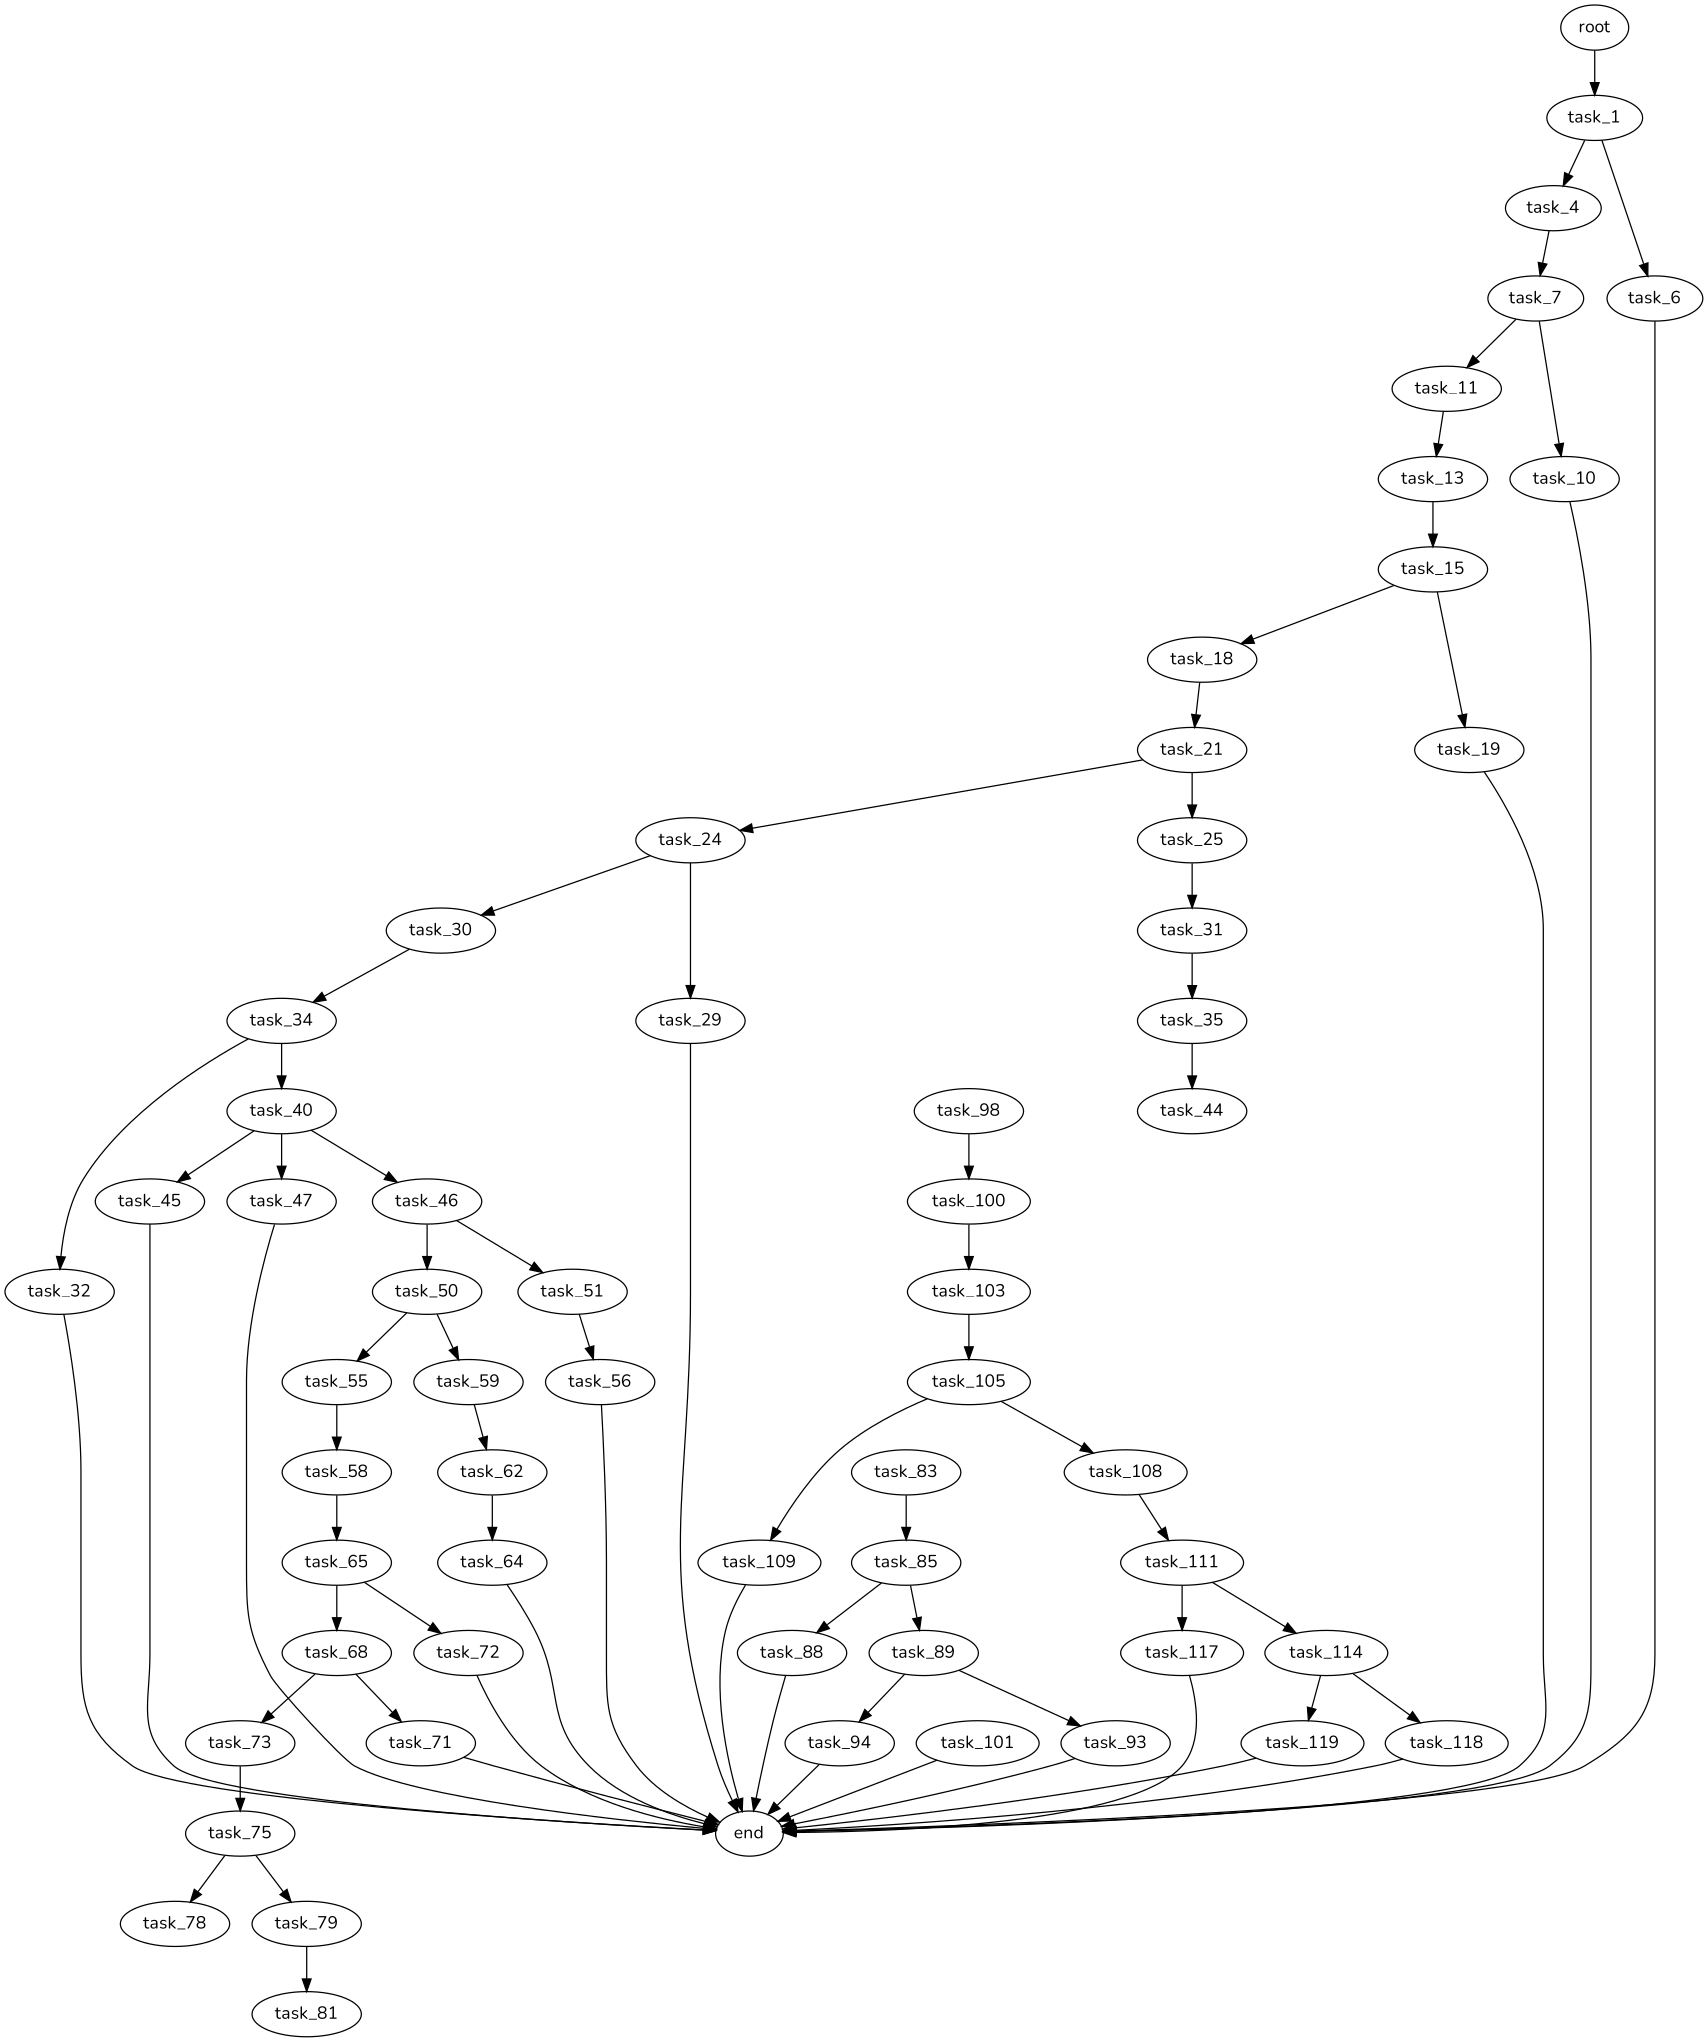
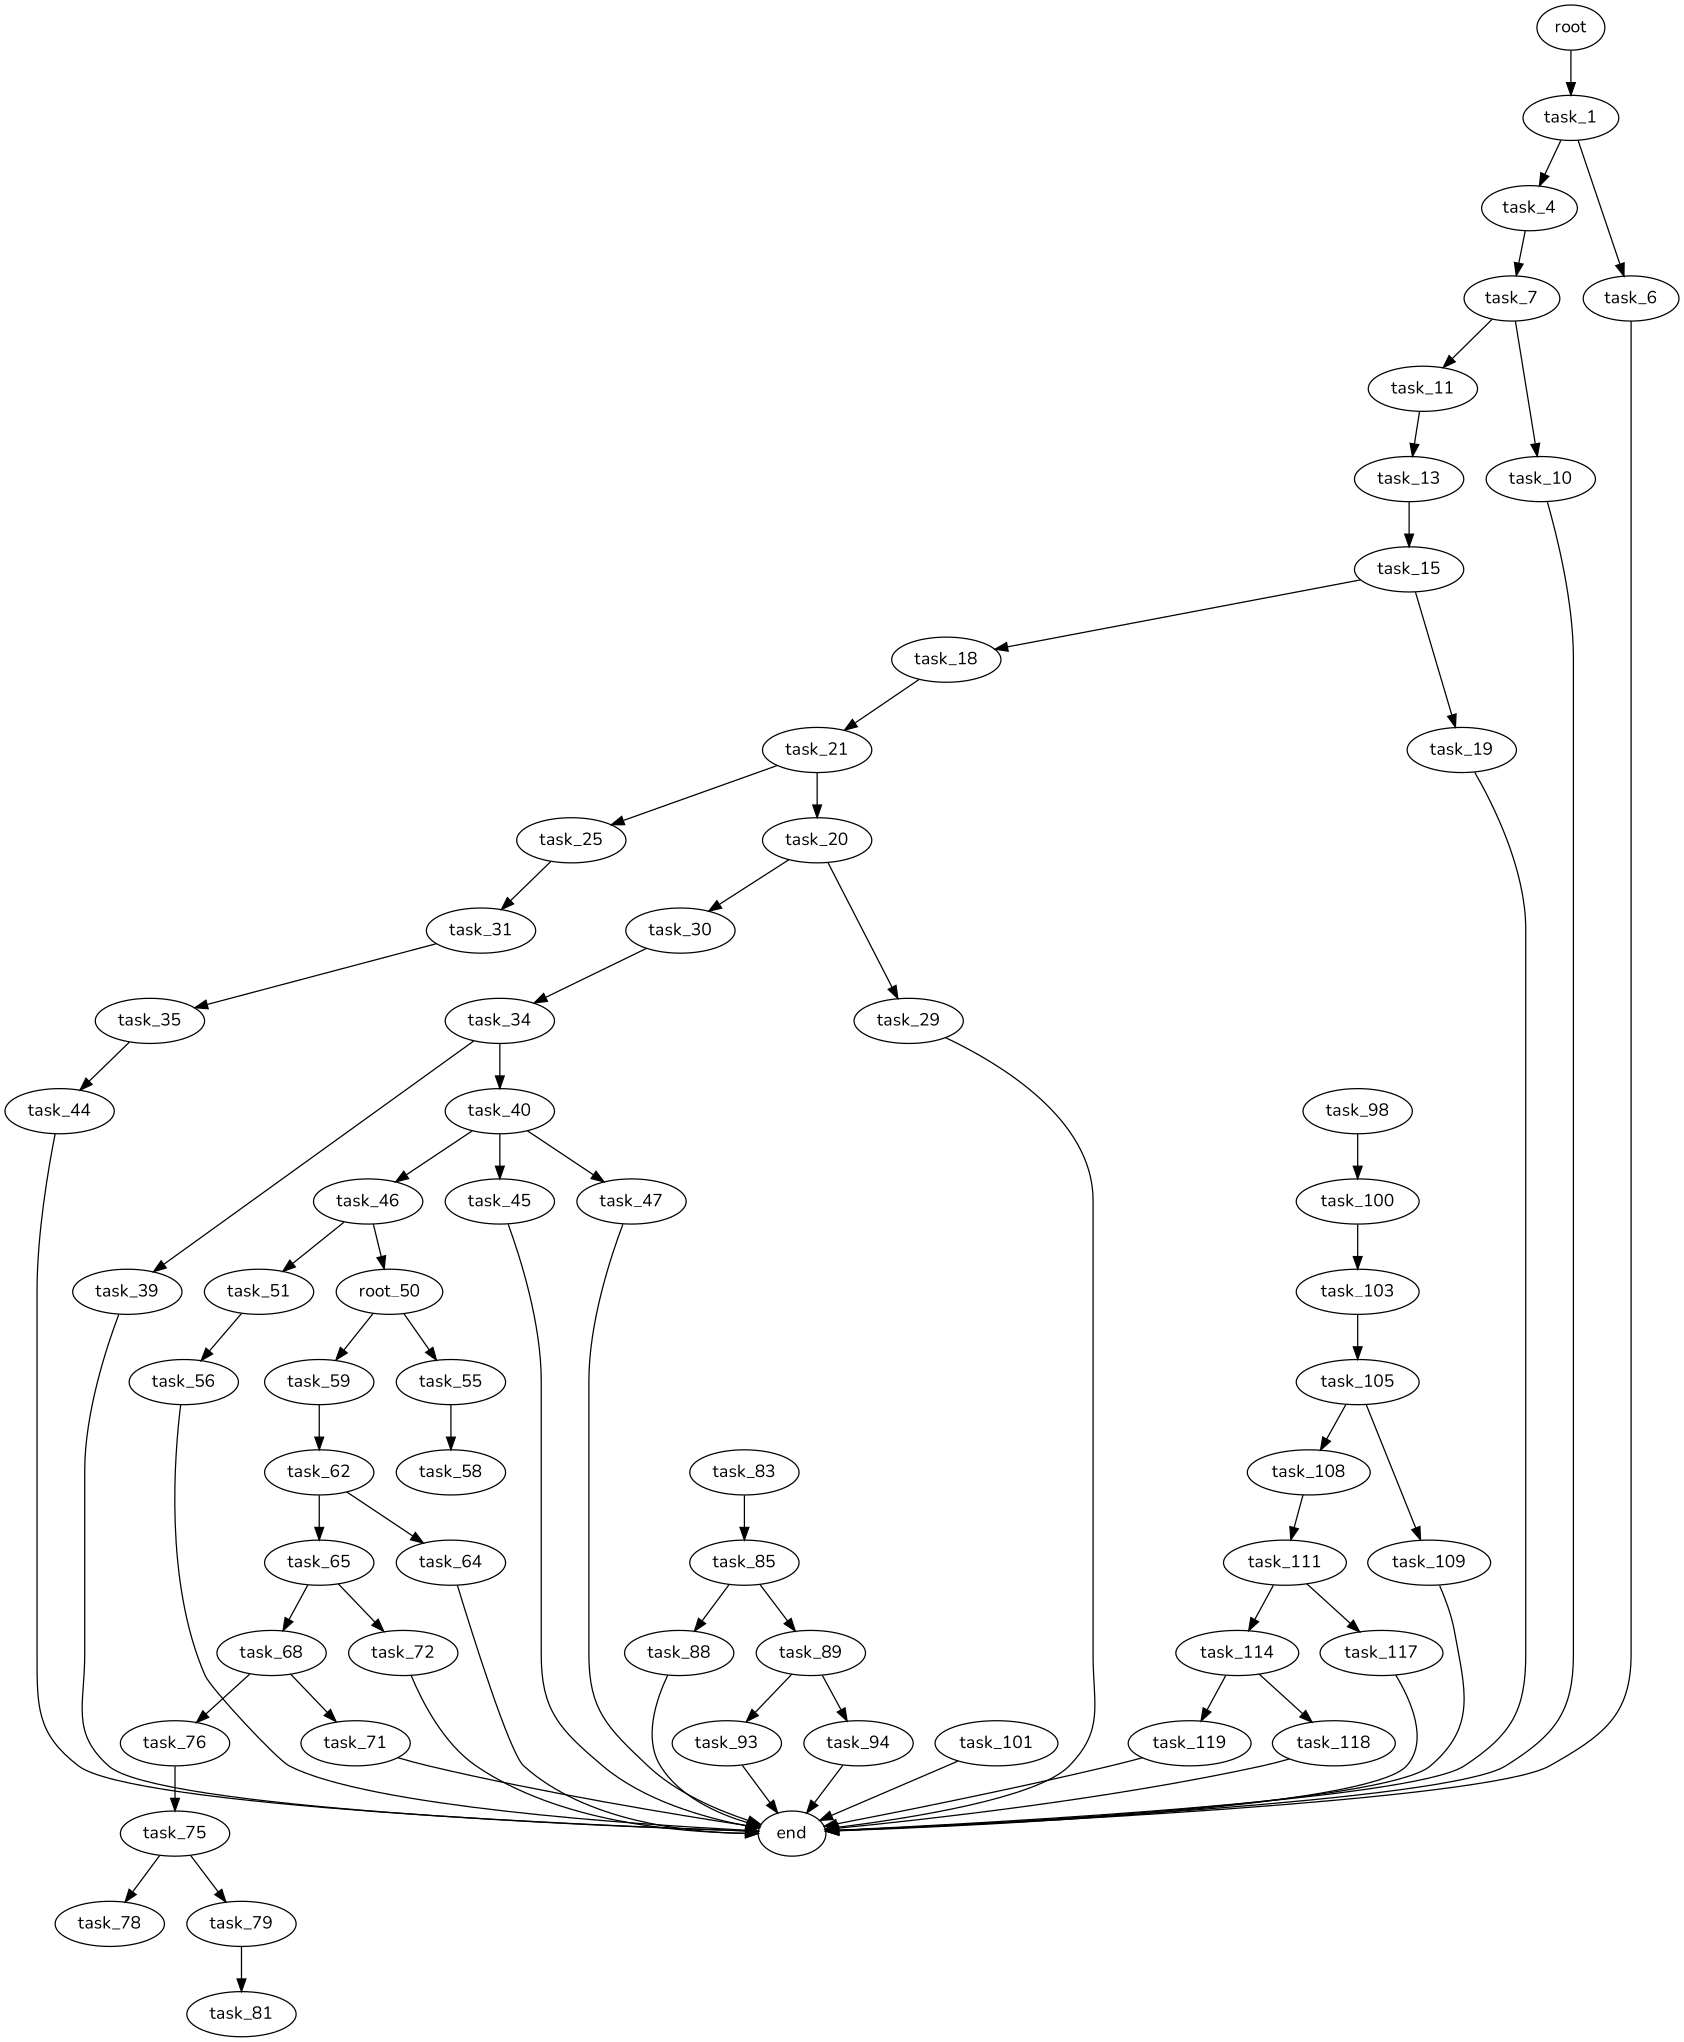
(690, 840) -> (817, 840)
(60, 1292) -> (127, 1292)
(427, 1292) -> (389, 1292)
(337, 1511) -> (319, 1511)
(240, 1743) -> (175, 1743)
none -> (90, 1770)
